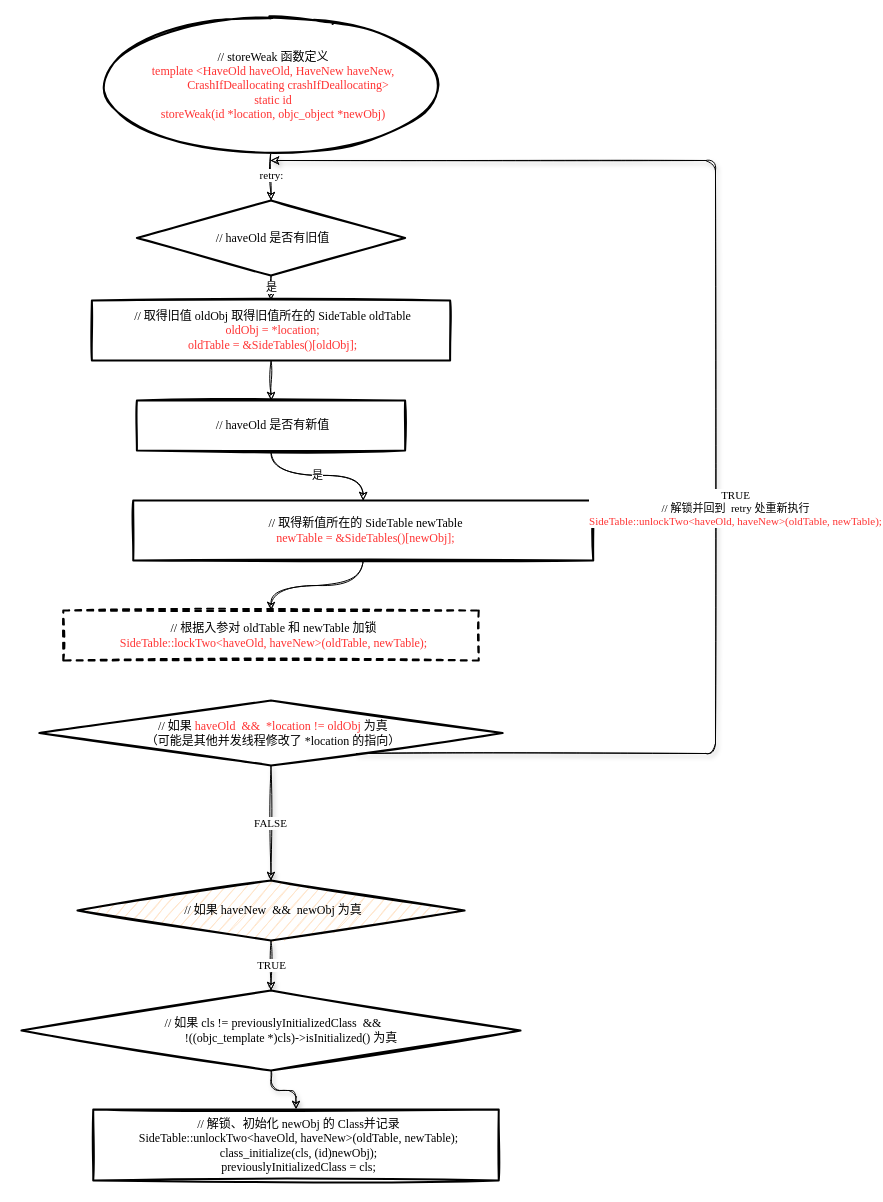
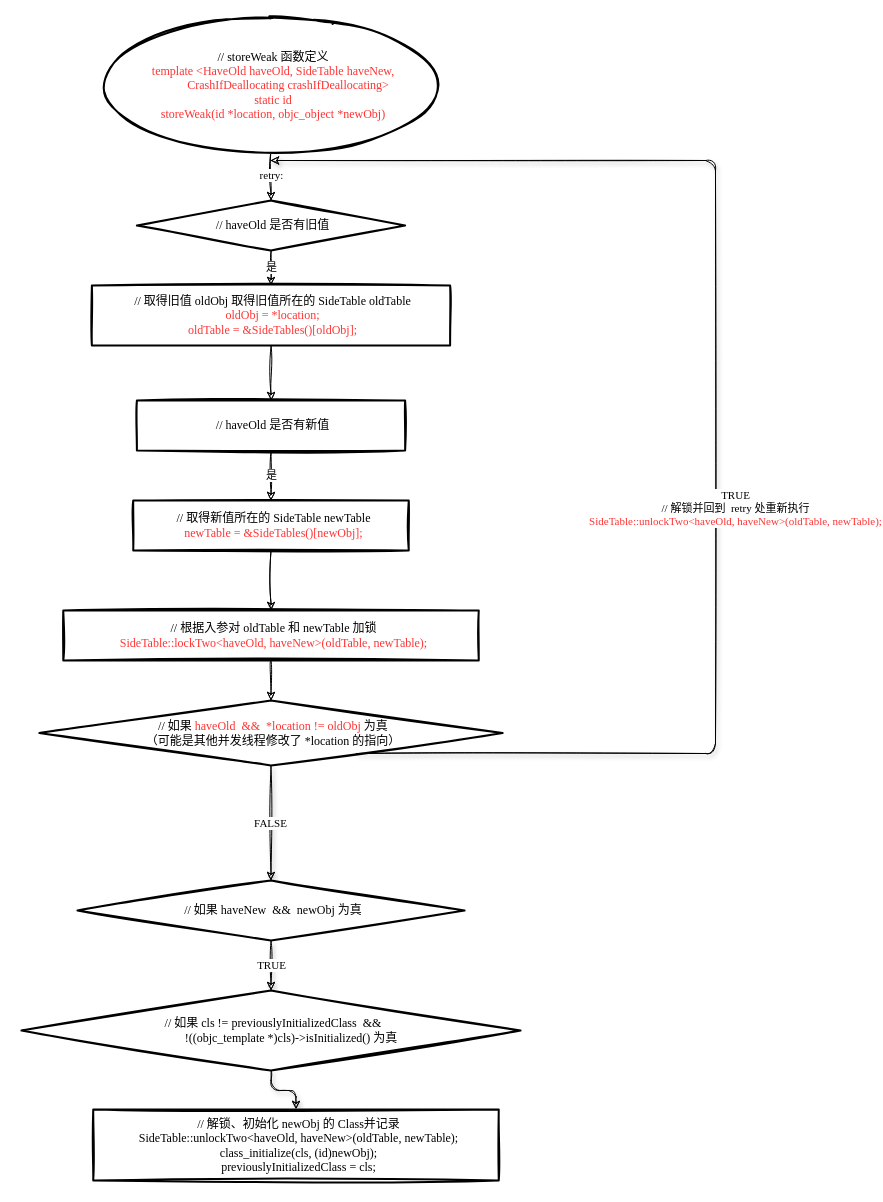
(274, 86) -> (274, 86)
(271, 238) -> (271, 226)
(271, 331) -> (271, 316)
(363, 531) -> (271, 526)
(271, 636) -> (271, 636)
none -> (271, 678)
(271, 911) -> (271, 911)
